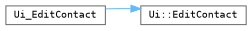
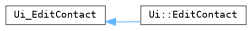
(118, 9) -> (128, 22)
